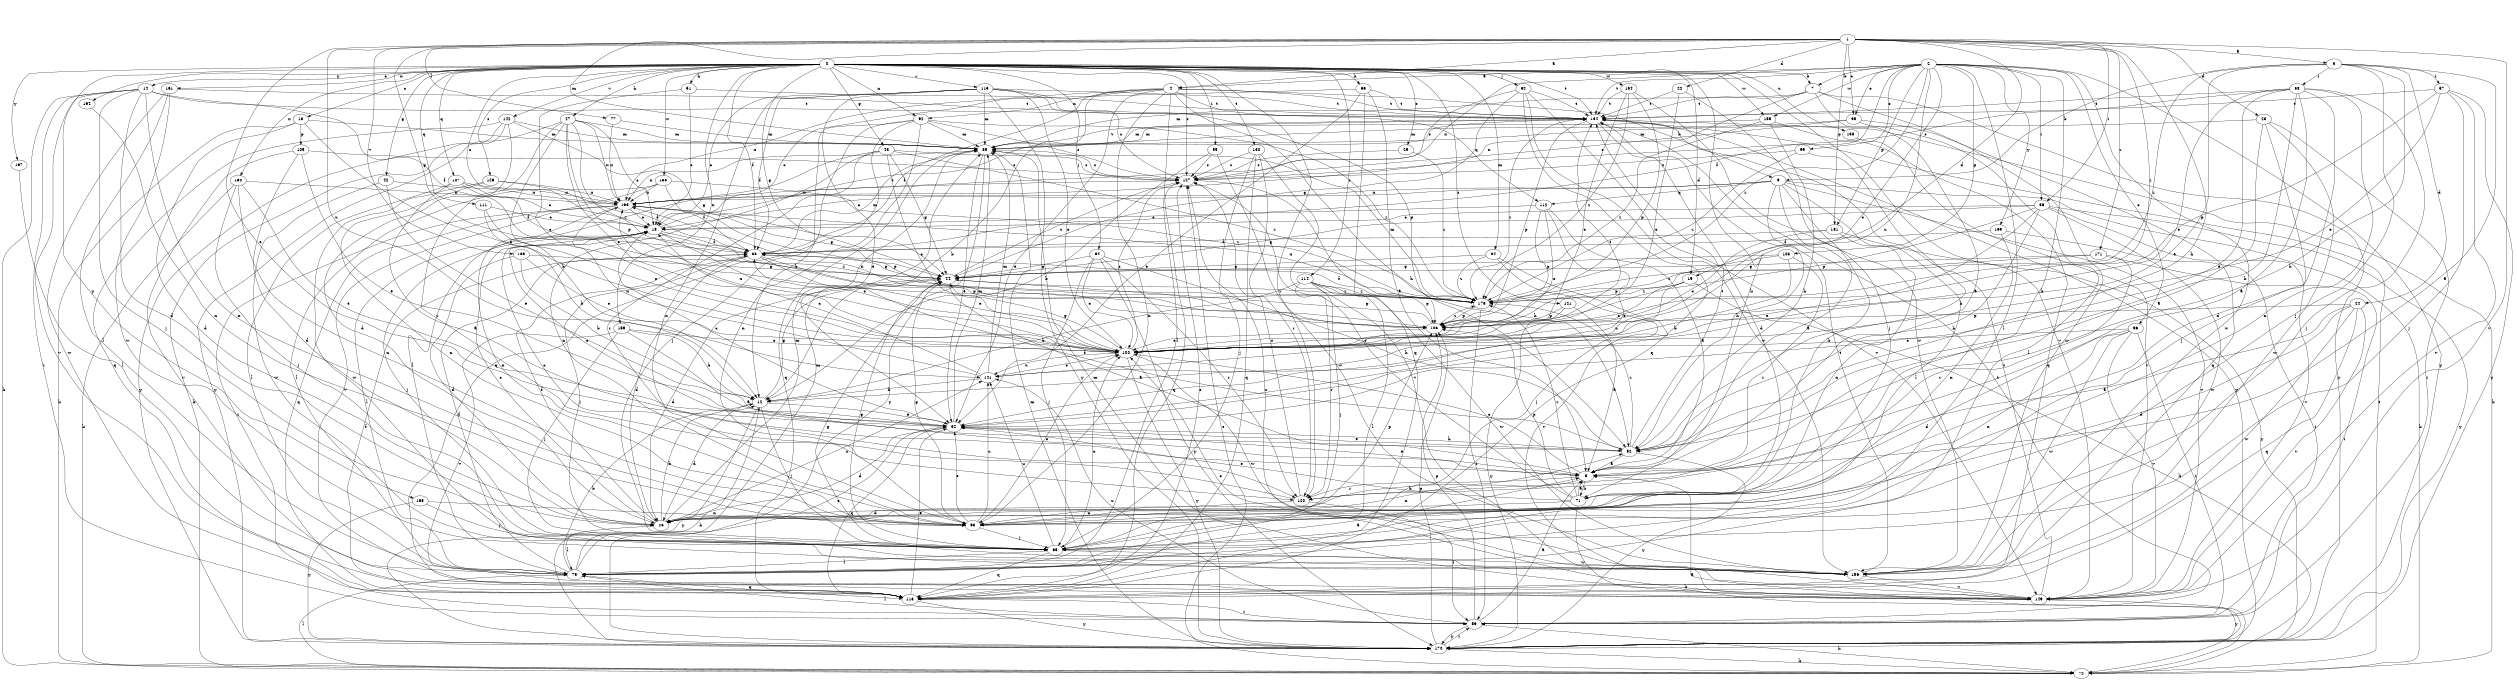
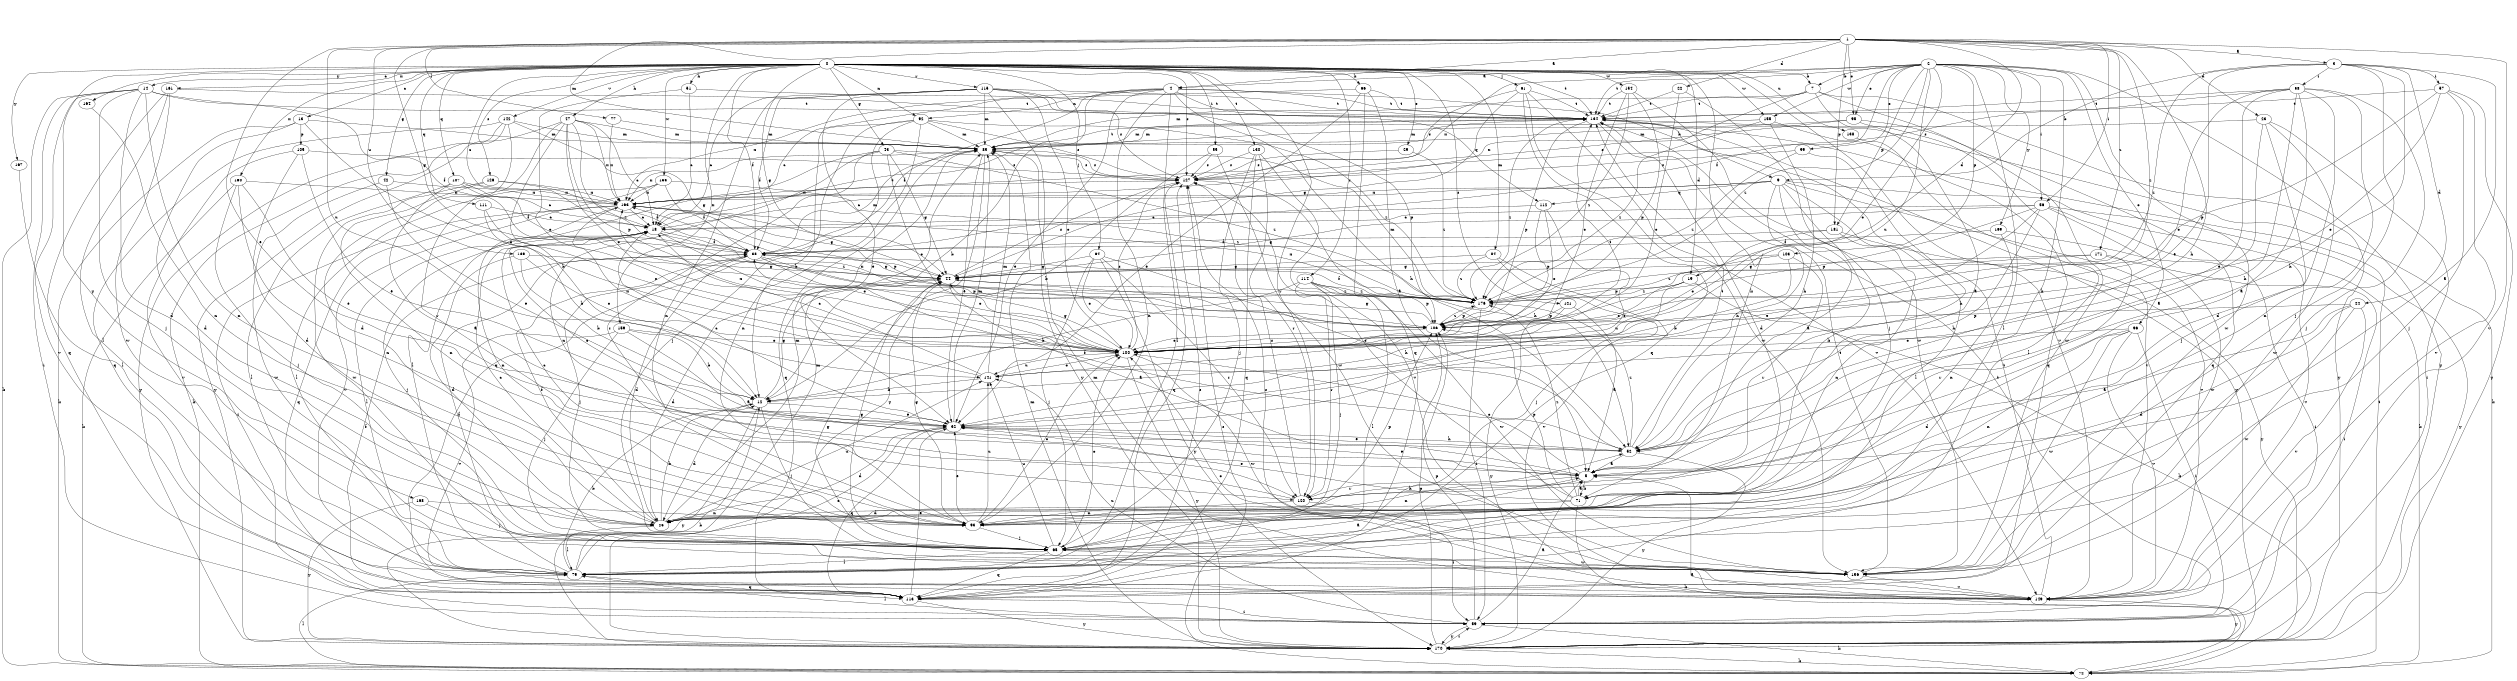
(1523, 89) -> (1523, 89)
(370, 150) -> (370, 150)
(1694, 323) -> none
(70, 353) -> (70, 353)
(1736, 589) -> none
